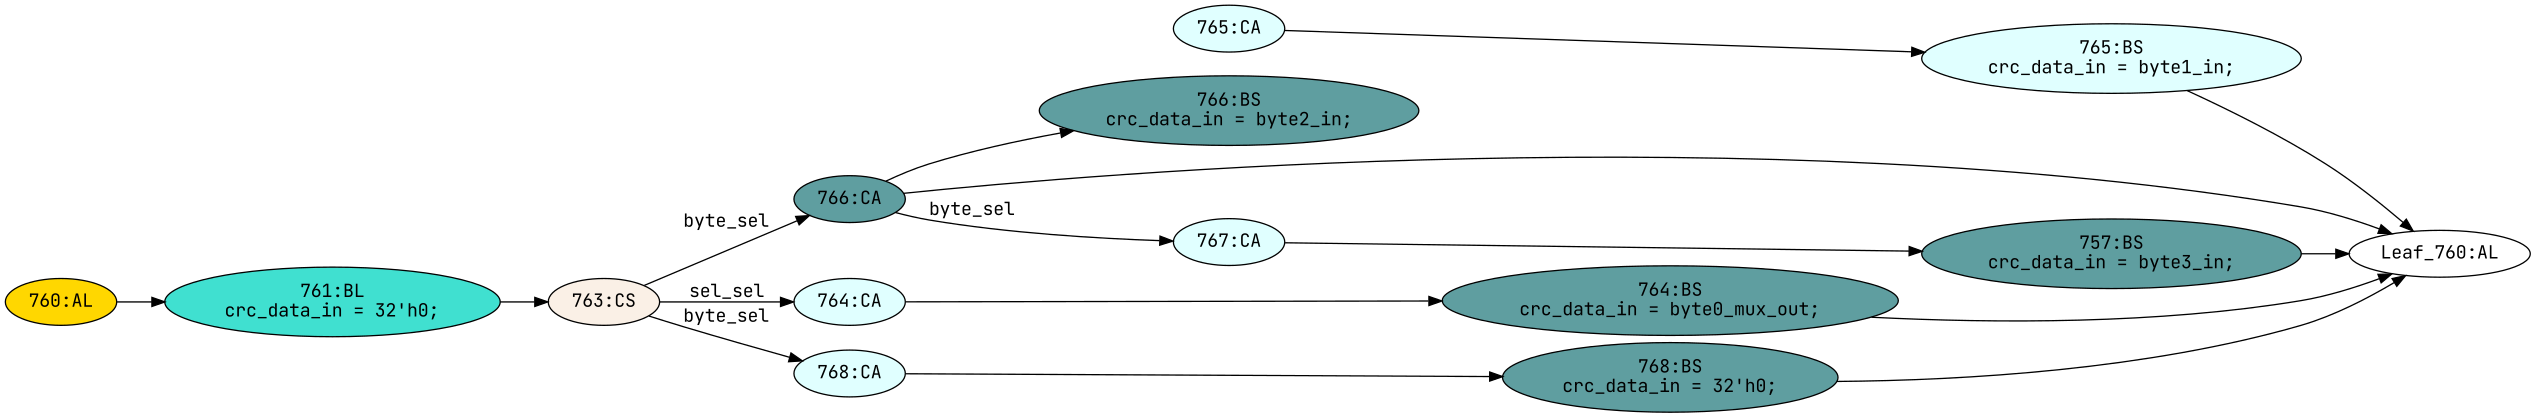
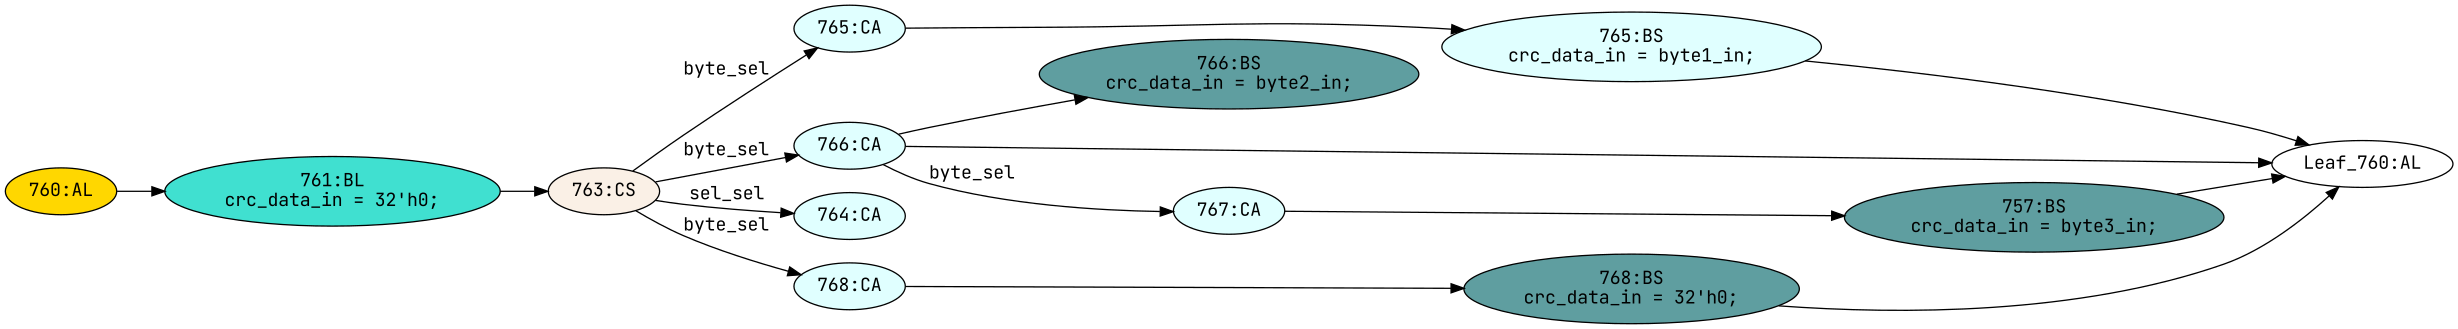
none -> (719, 112)
(850, 199) -> (850, 146)
(1670, 301) -> none
